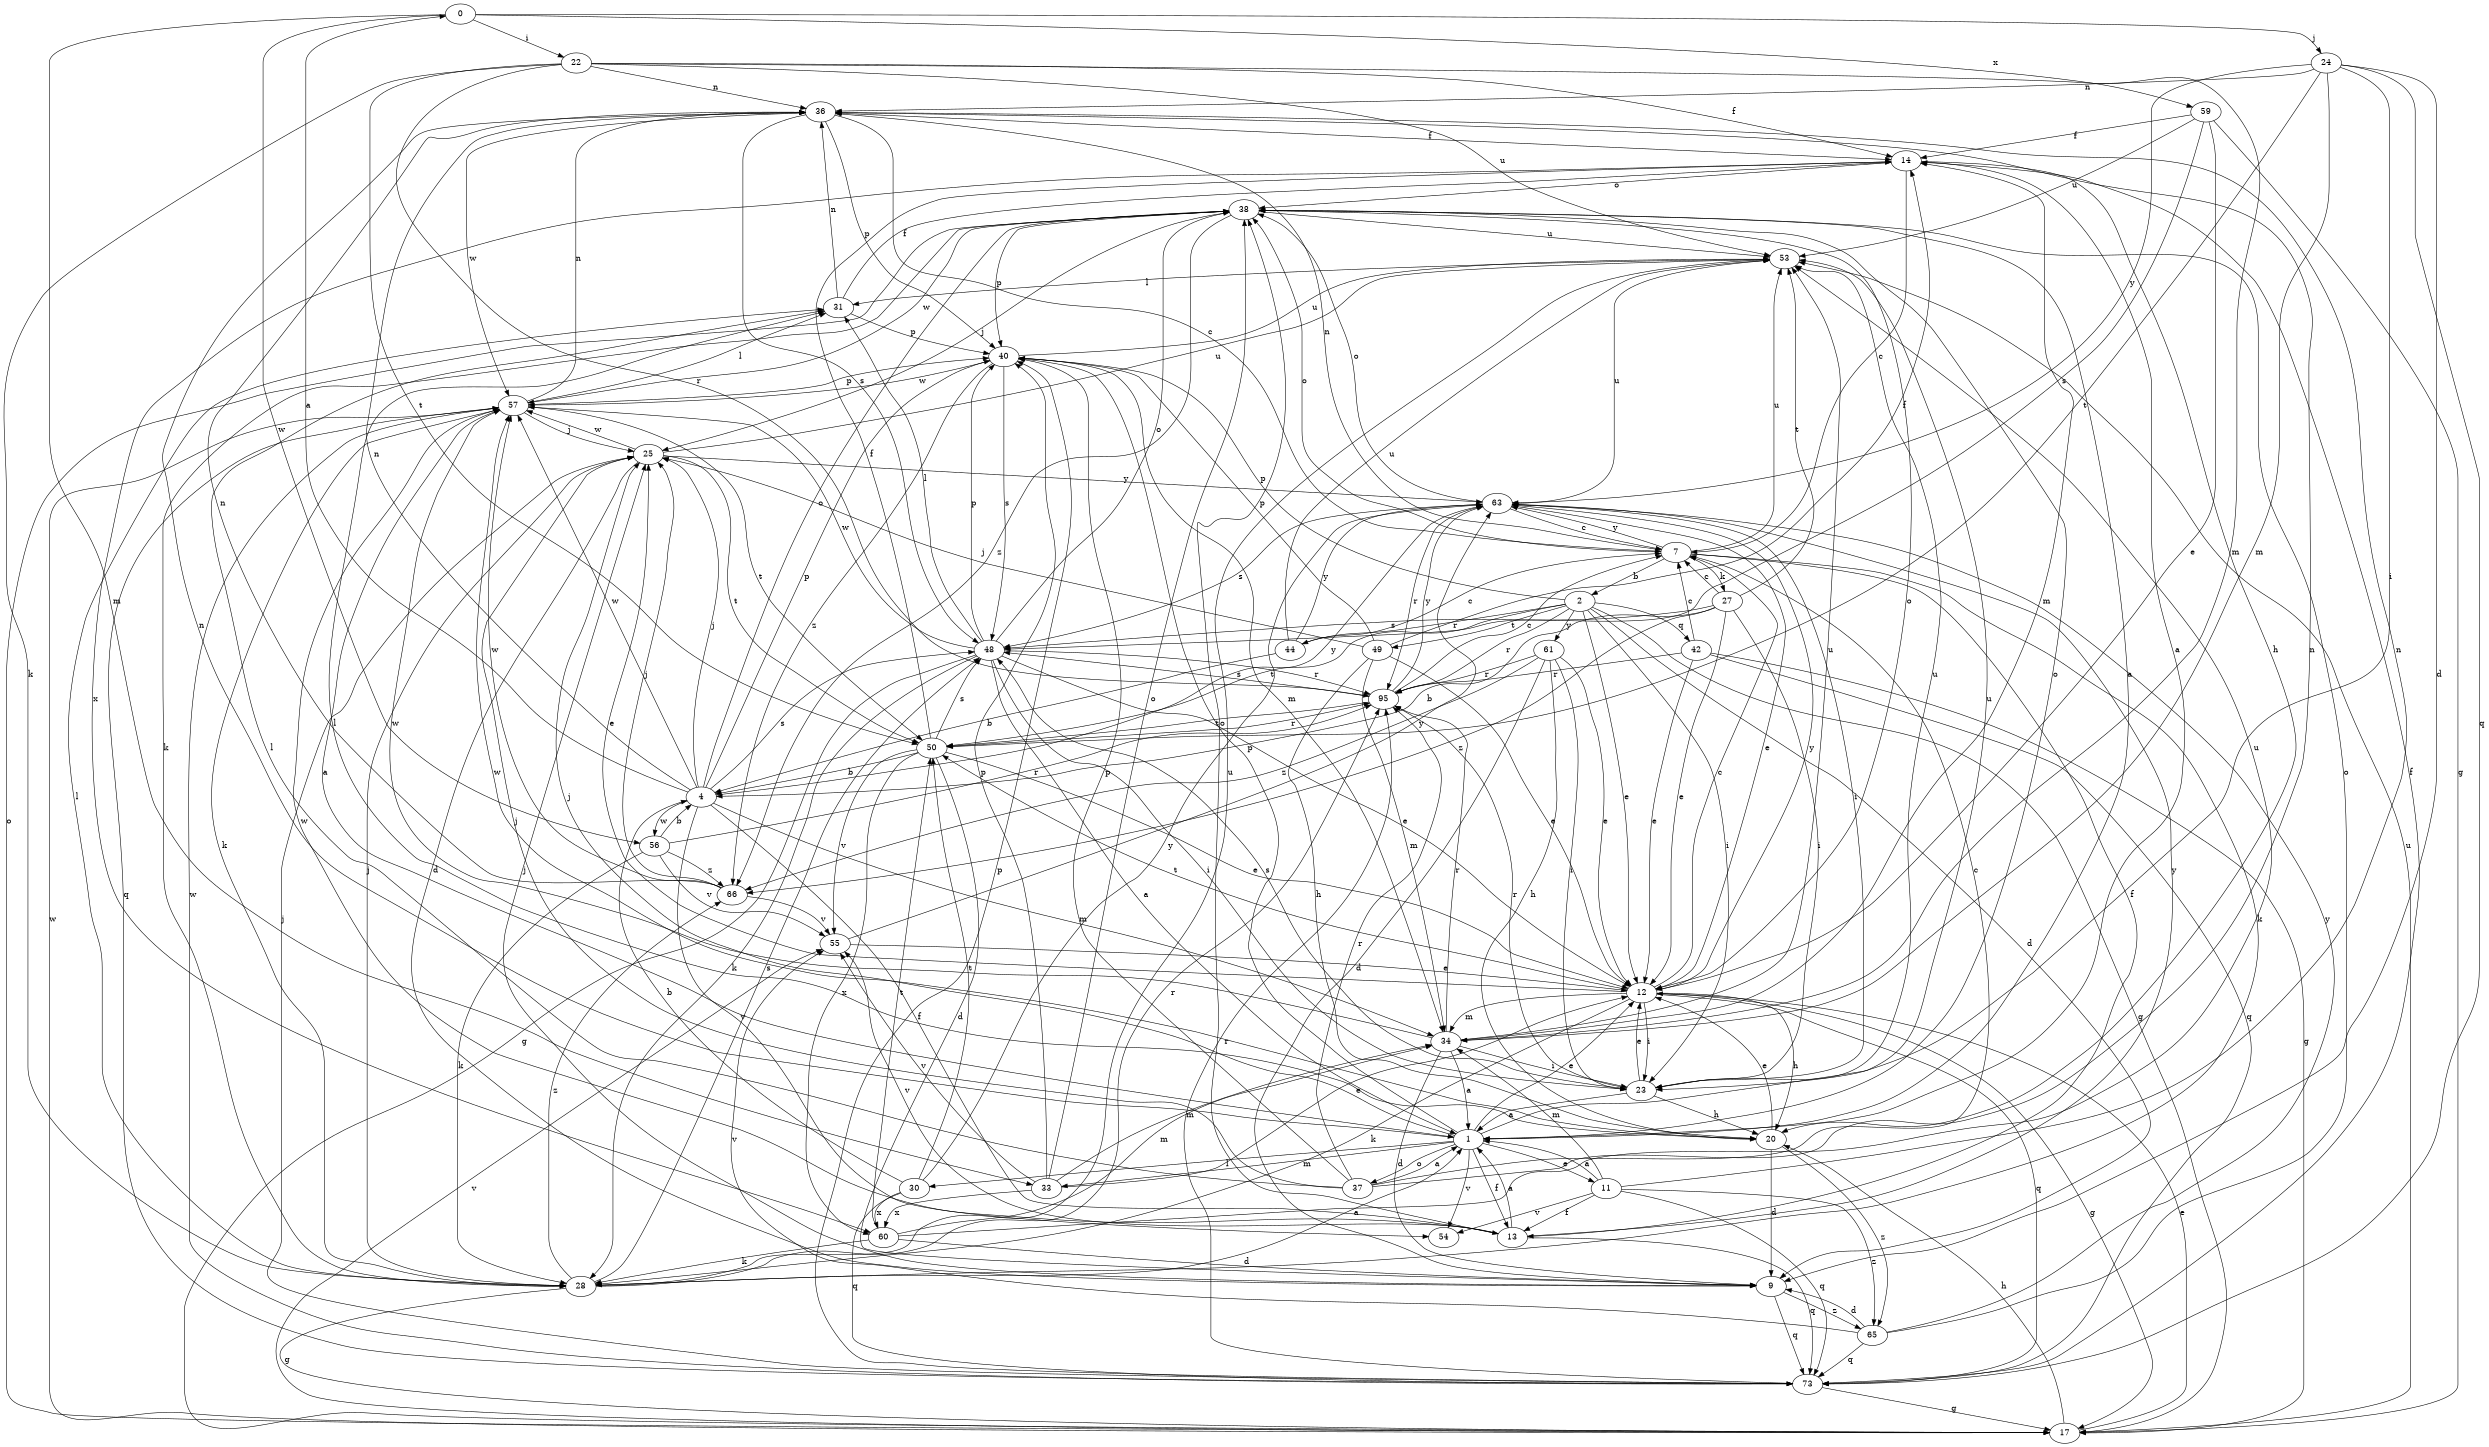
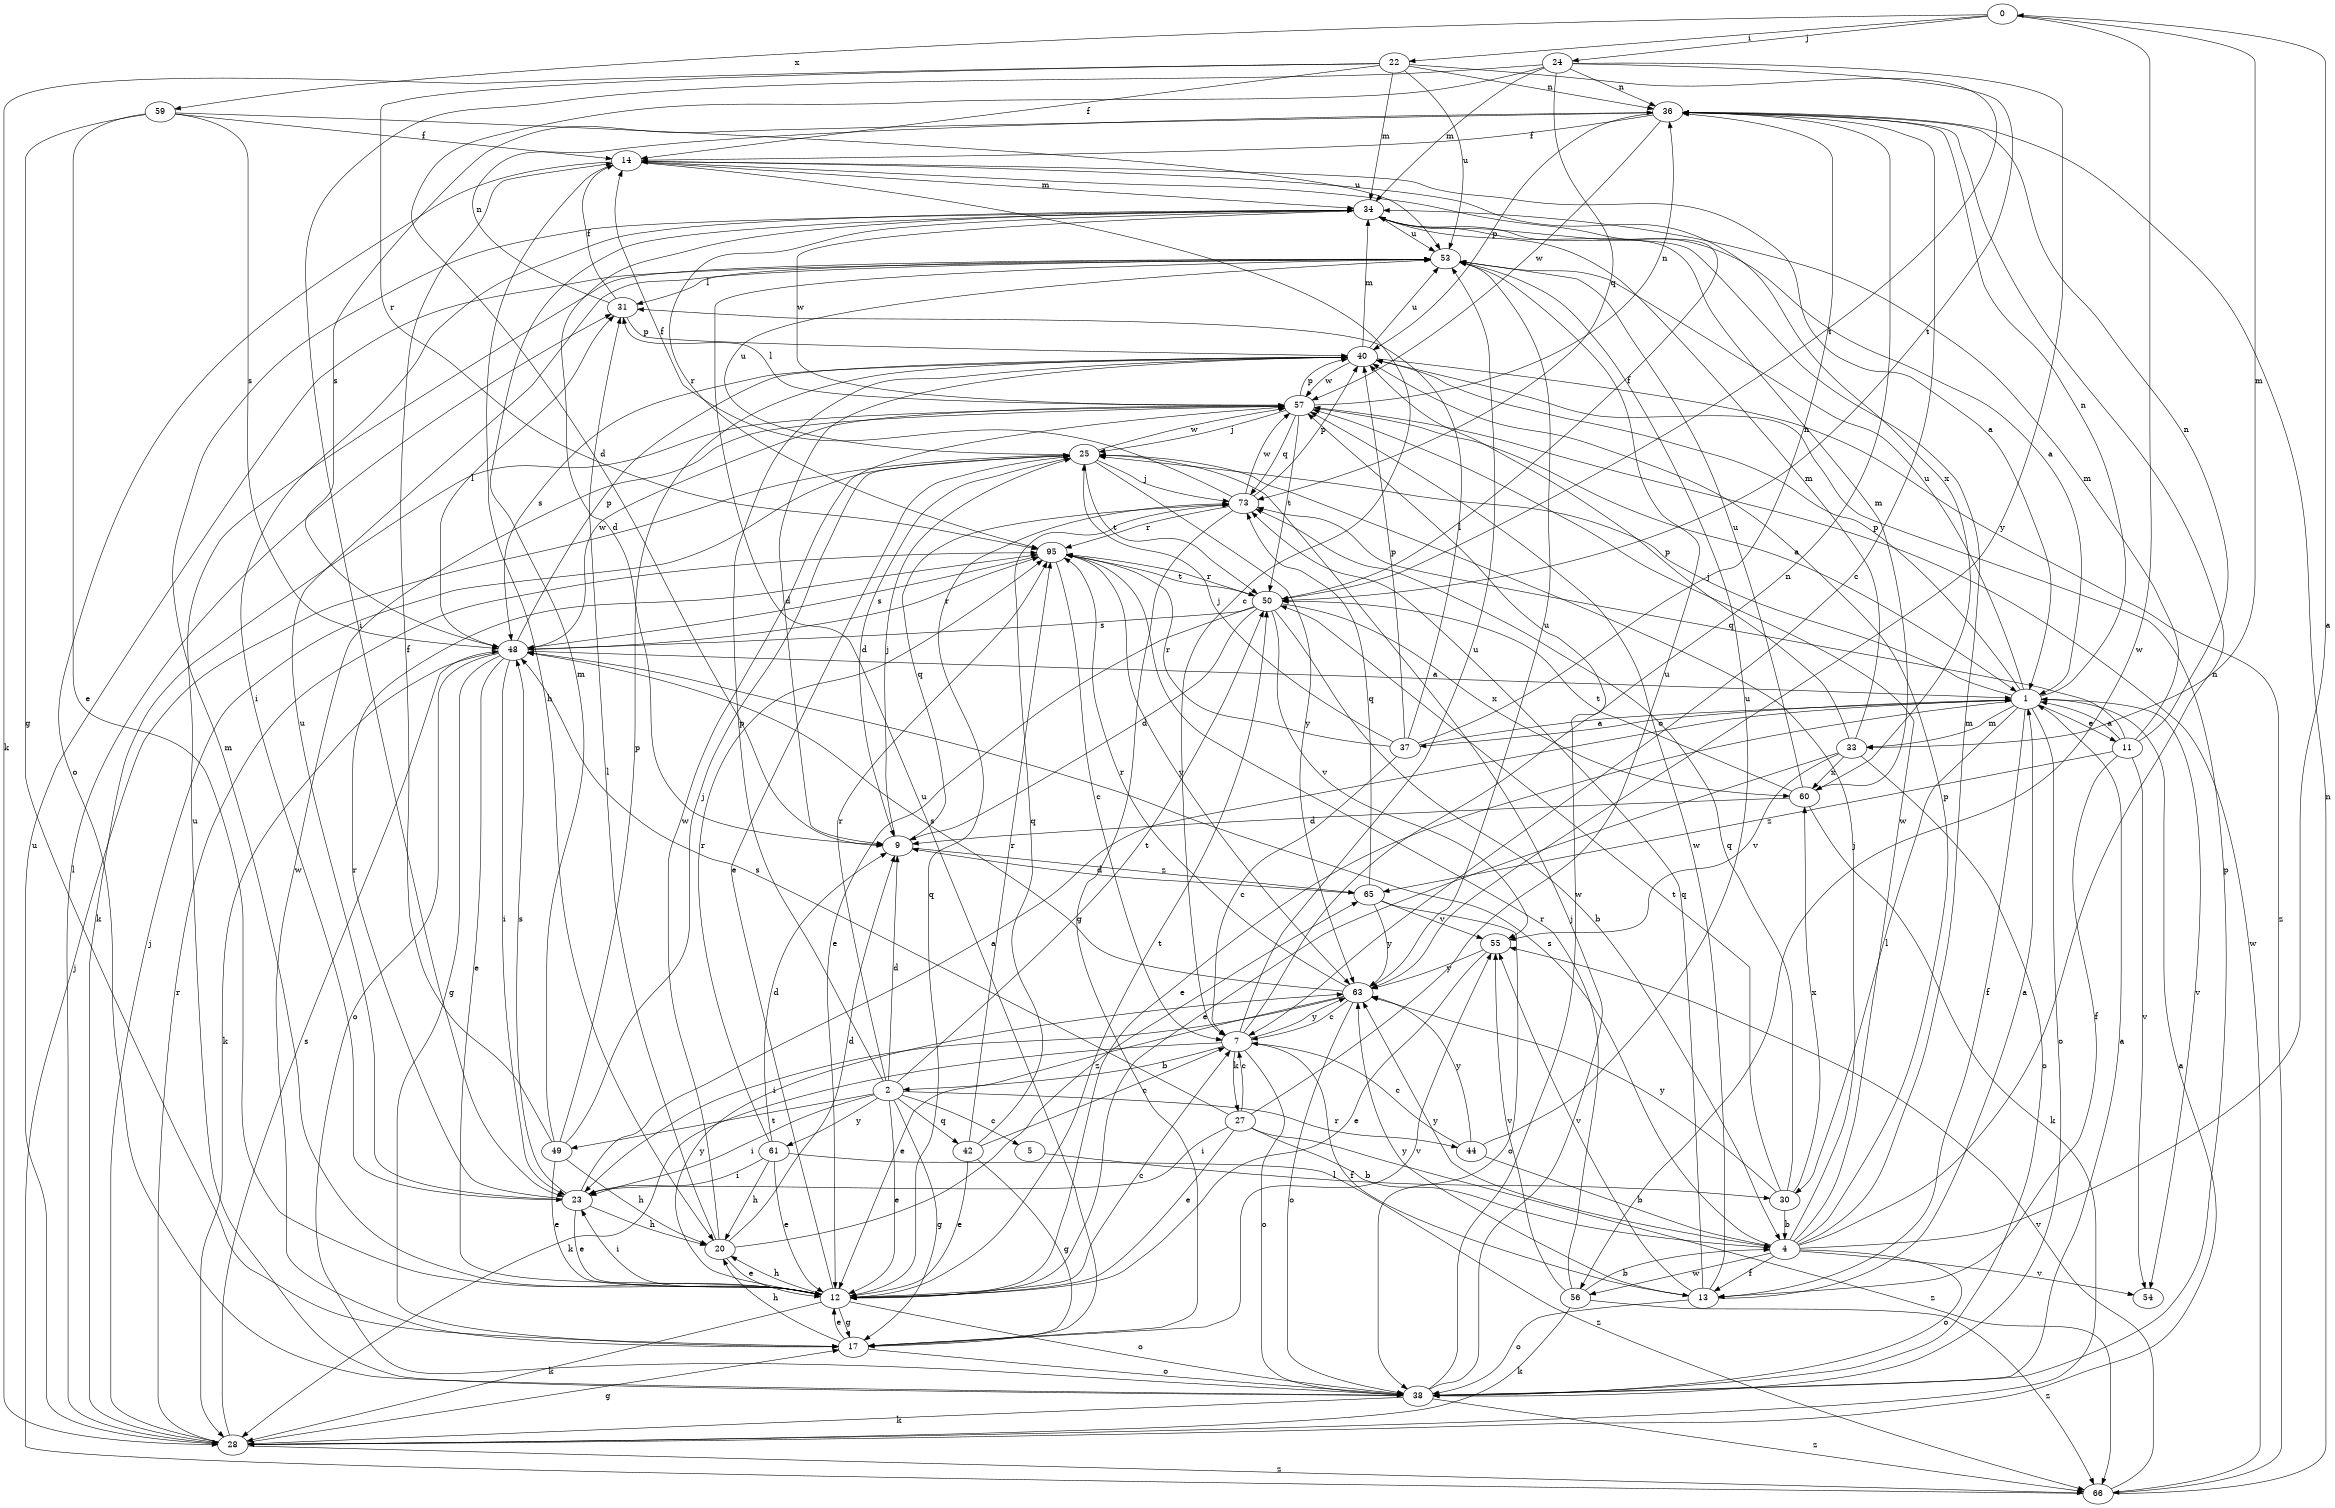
none -> (872, 407)
(1797, 430) -> (1667, 675)
(1989, 720) -> (995, 185)
none -> (1030, 1151)
(540, 1333) -> (1158, 488)
